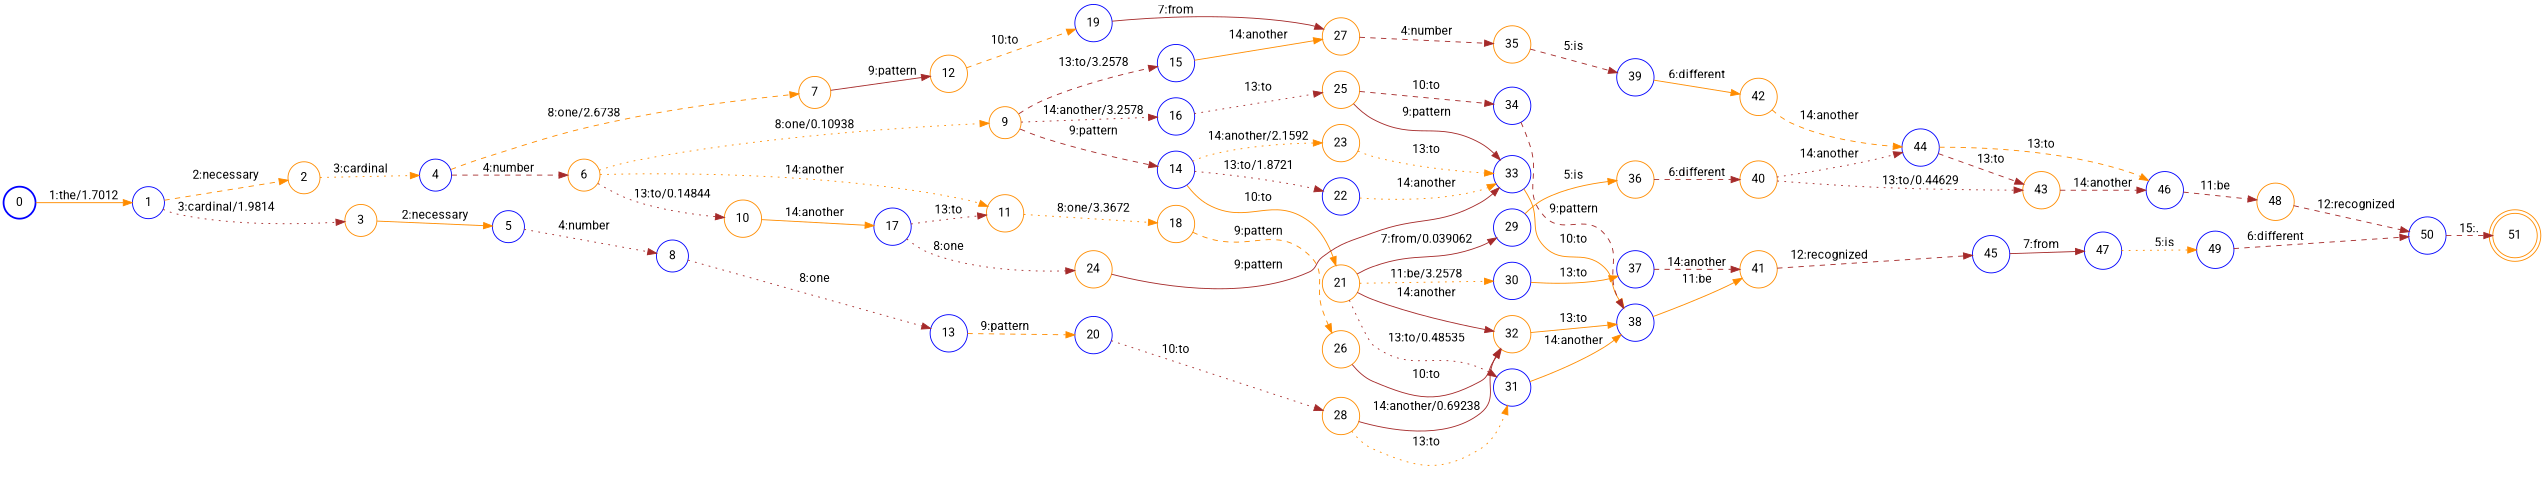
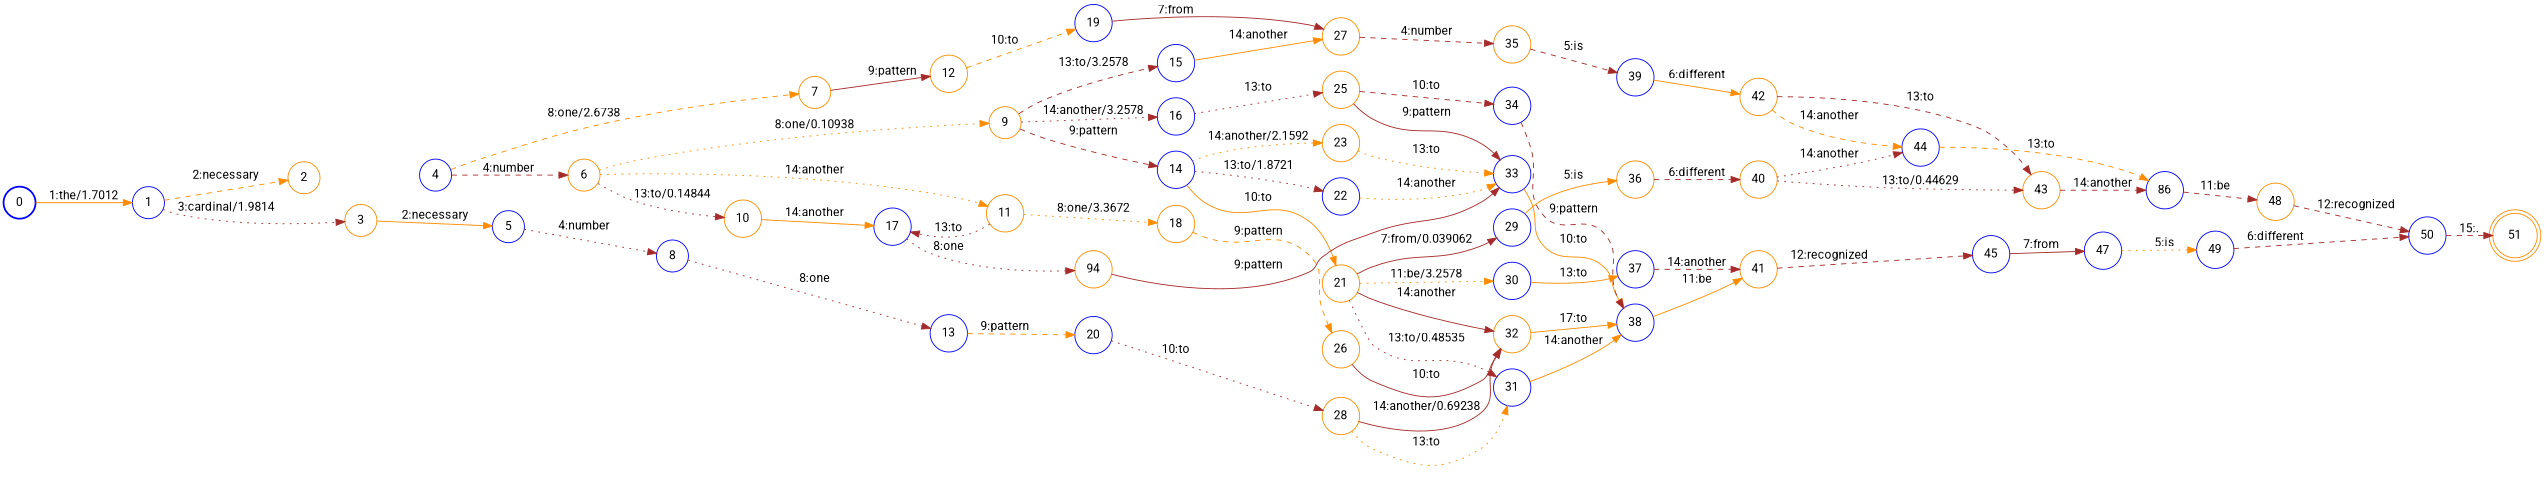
(1977, 167) -> (1910, 108)
(365, 177) -> none
(2165, 190) -> (2165, 190)
(944, 220) -> (956, 237)
(1094, 269) -> (1094, 269)
(1574, 319) -> (1574, 319)
